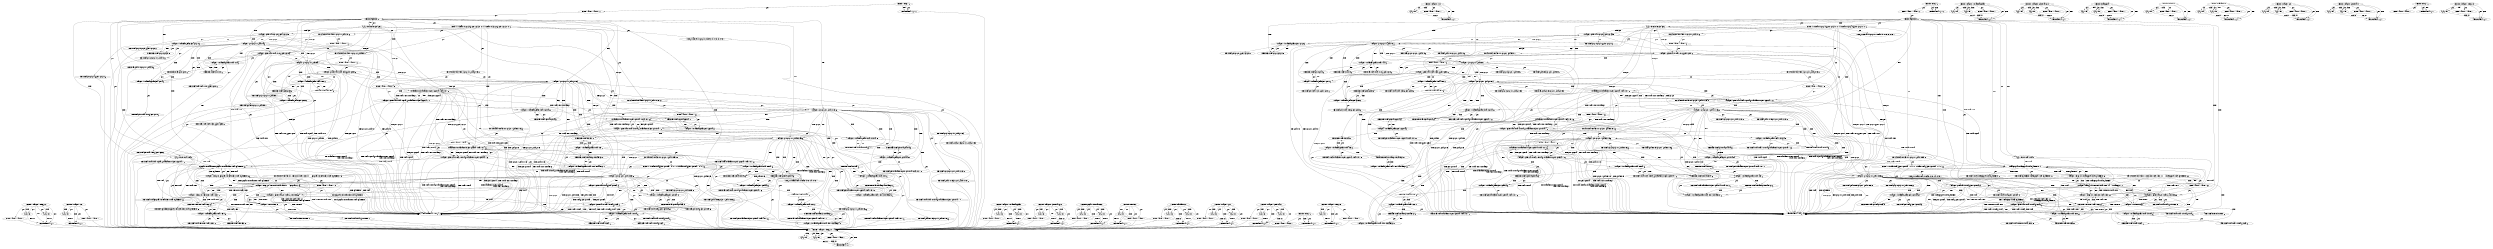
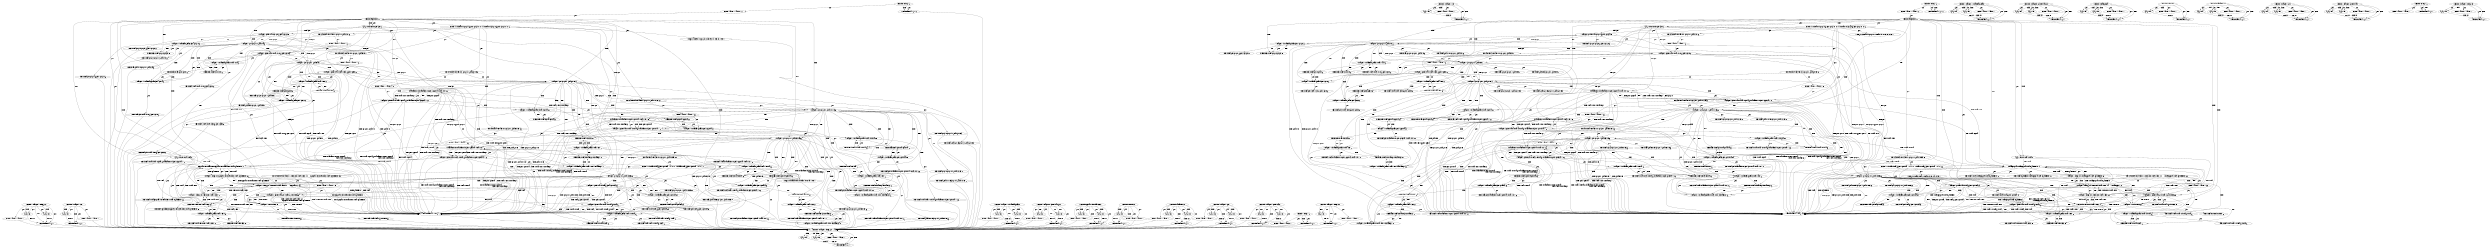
(2014, 172) -> (2011, 172)
